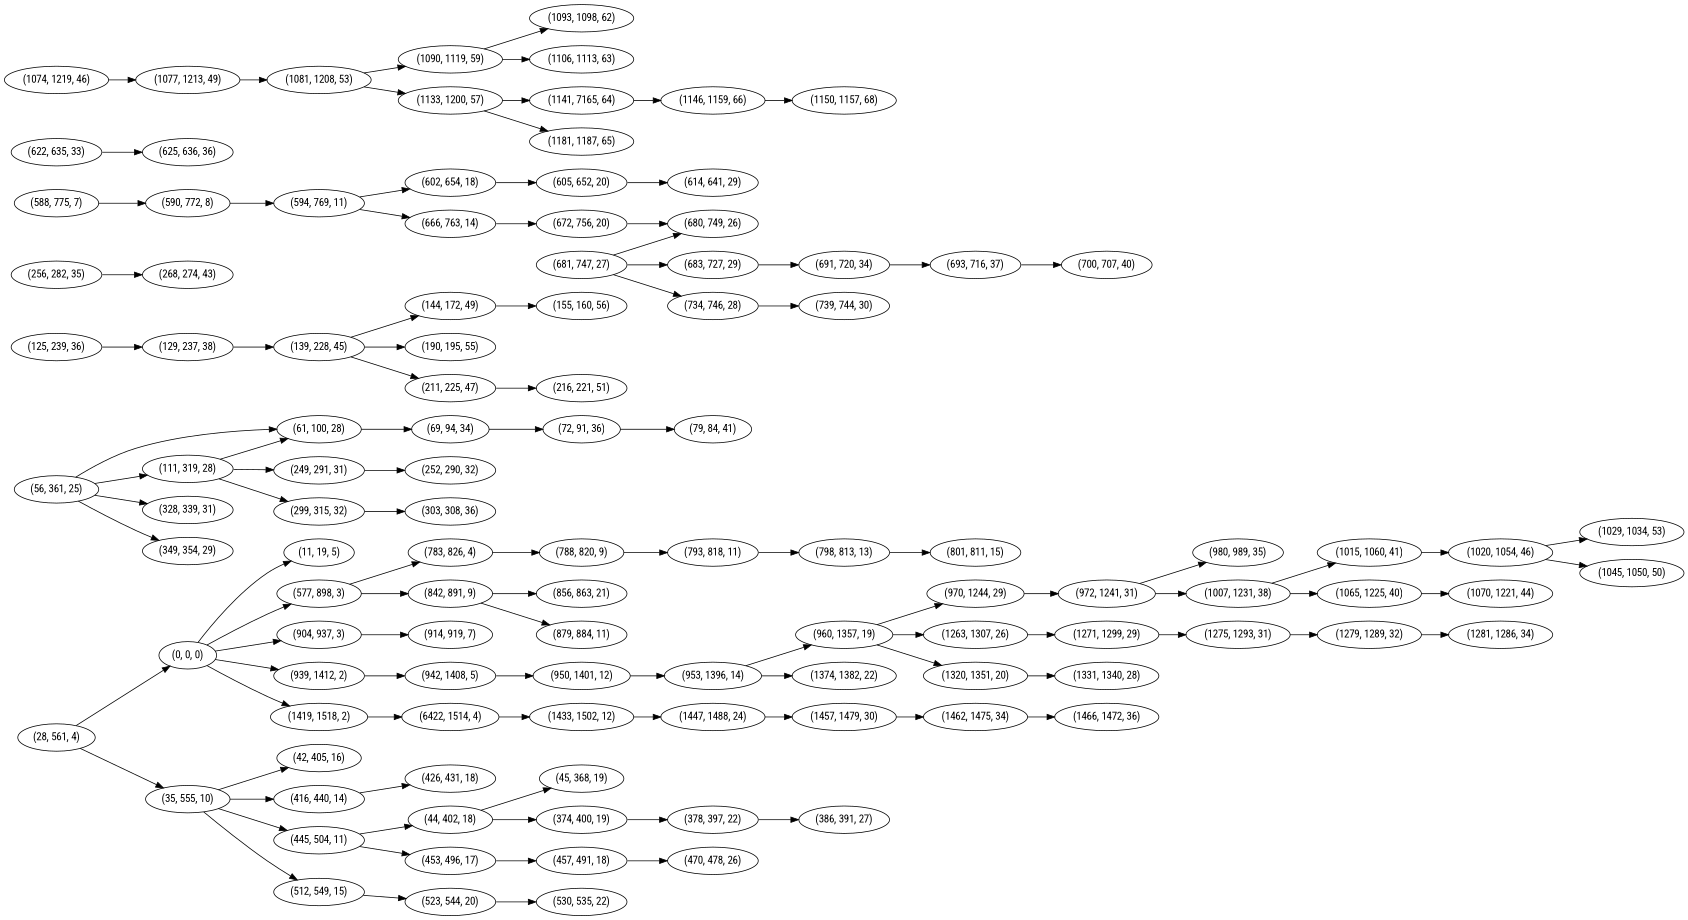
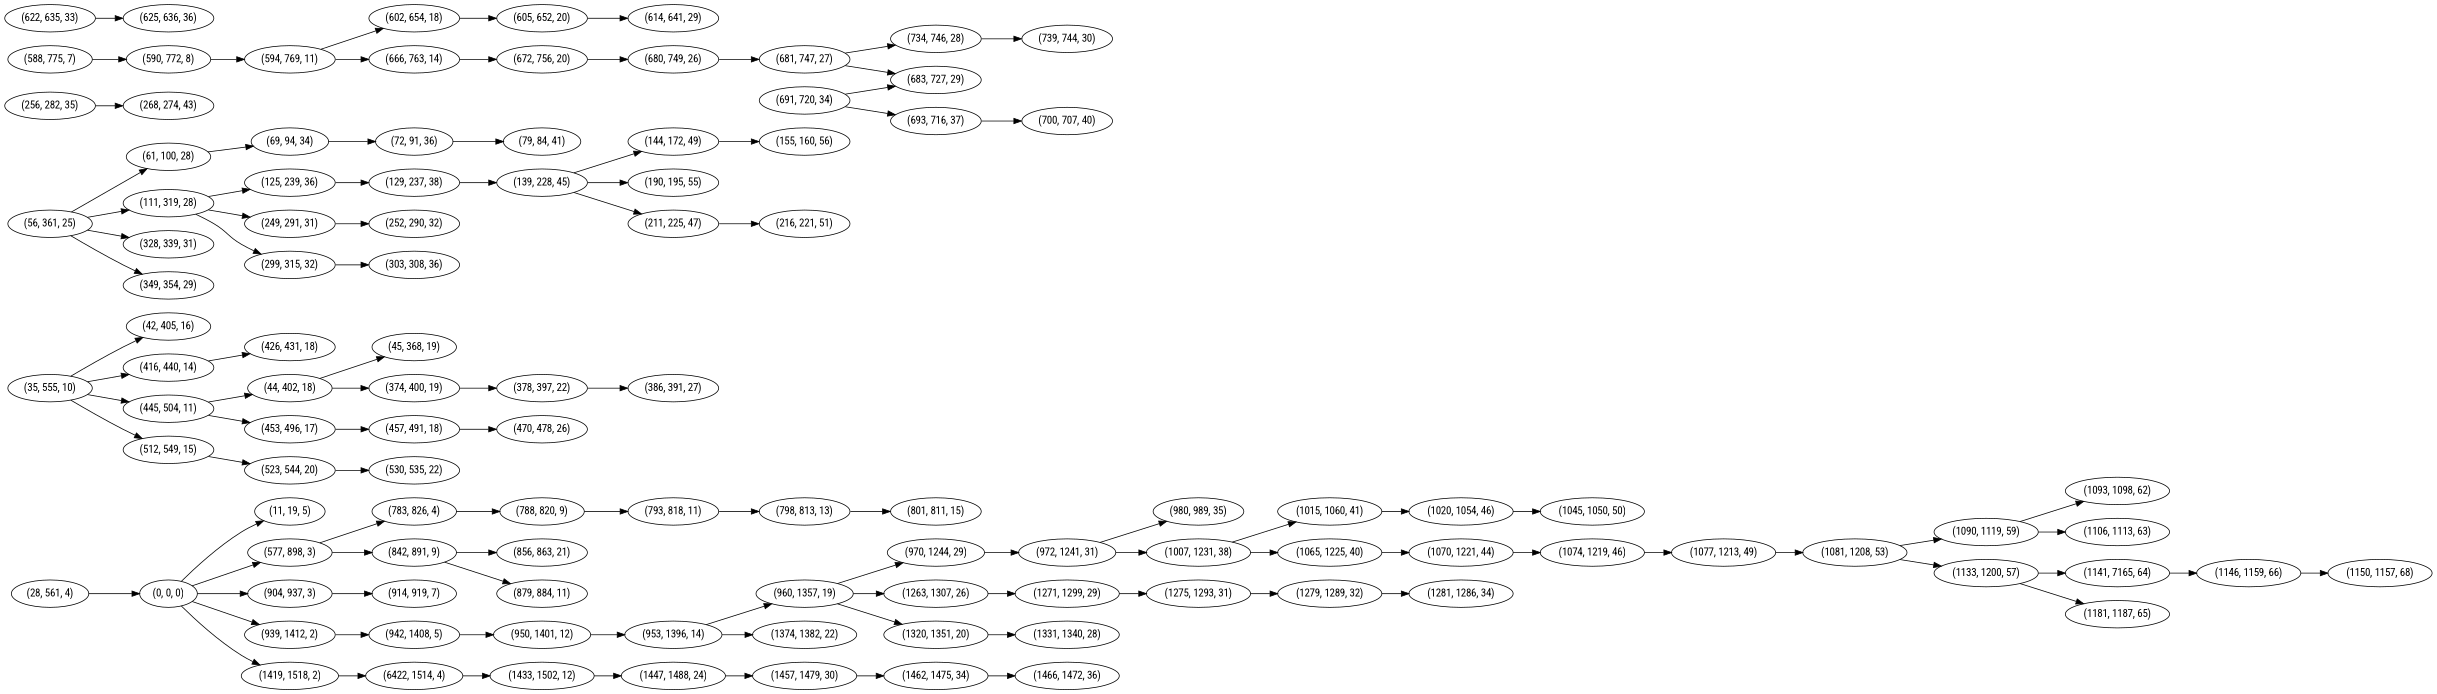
(644, 245) -> (735, 59)
(775, 265) -> (867, 91)
(250, 450) -> (225, 194)
(1632, 532) -> none
none -> (1523, 553)
(118, 767) -> none
